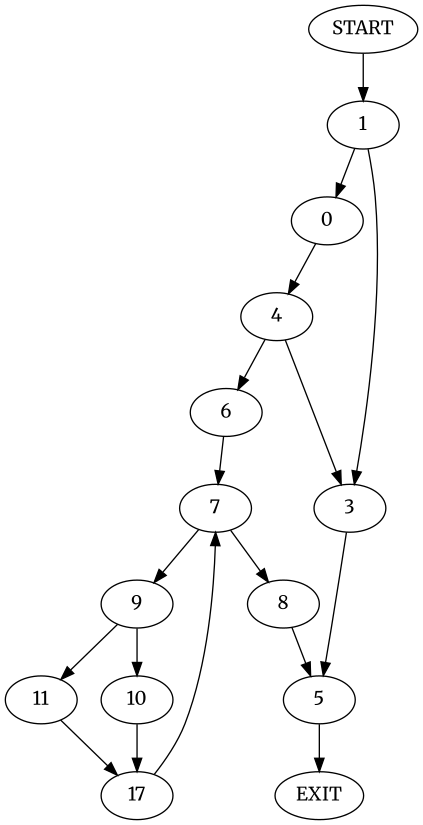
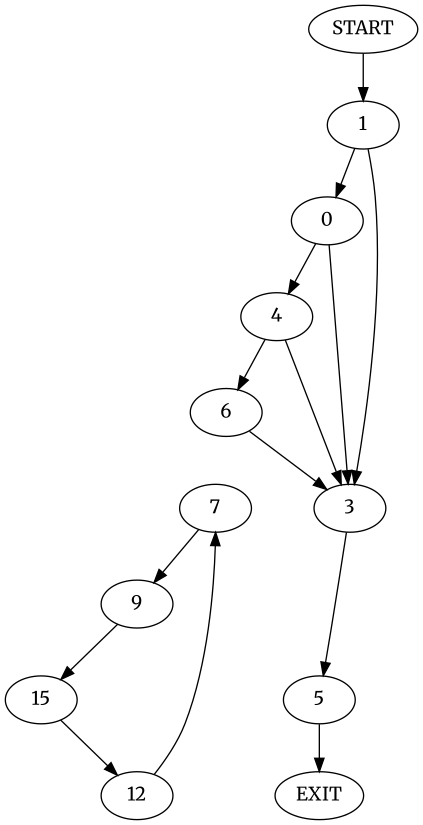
none -> (338, 358)
(222, 454) -> (283, 456)
(283, 604) -> none
(41, 700) -> (41, 700)
(137, 700) -> none
(137, 796) -> (137, 796)
